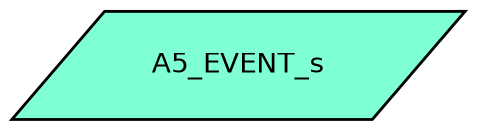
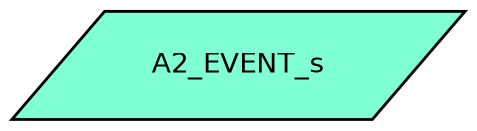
(238, 65) -> (238, 65)
